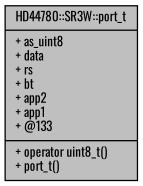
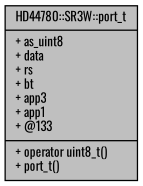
(31, 99) -> (31, 99)
